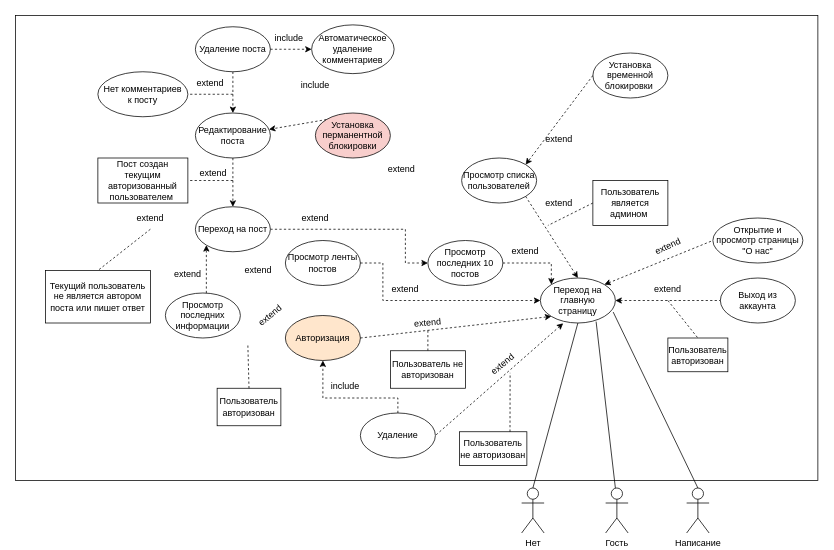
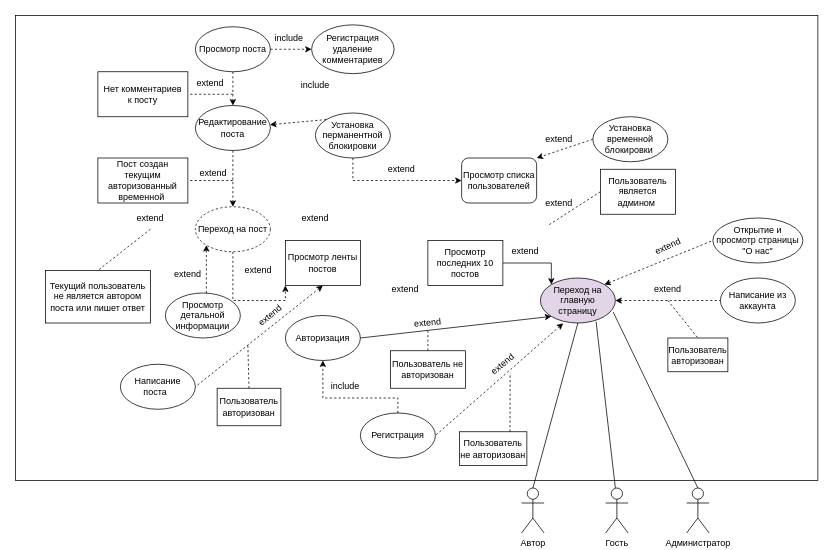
(233, 49) -> (233, 49)
(353, 49) -> (353, 49)
(630, 75) -> (630, 139)
(143, 94) -> (143, 94)
(233, 135) -> (233, 128)
(353, 135) -> (353, 135)
(143, 180) -> (143, 180)
none -> (403, 180)
(499, 180) -> (499, 180)
(630, 203) -> (638, 192)
(233, 229) -> (233, 229)
(355, 229) -> none
(550, 235) -> none
(323, 263) -> (323, 263)
(465, 263) -> (465, 263)
(535, 263) -> (535, 263)
none -> (263, 300)
(458, 300) -> none
(578, 300) -> (578, 300)
(758, 300) -> (758, 300)
(203, 315) -> (203, 315)
none -> (275, 323)
(453, 327) -> (453, 327)
(323, 338) -> (323, 338)
none -> (158, 387)
(398, 435) -> (398, 435)
(533, 544) -> (533, 544)
(698, 544) -> (698, 544)
